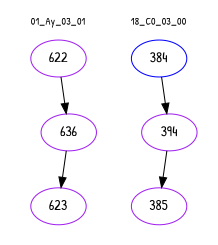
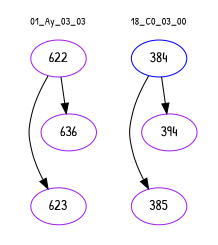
(59, 22) -> (59, 22)
(64, 164) -> (29, 127)
(165, 164) -> (130, 127)
